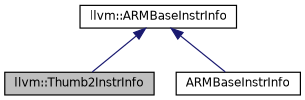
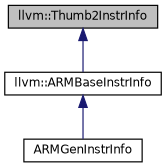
(114, 54) -> (83, 56)
(238, 84) -> (83, 150)
